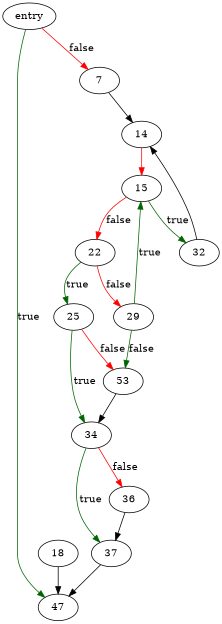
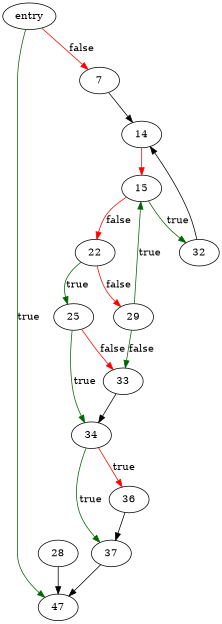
(123, 381) -> (123, 381)
(125, 467) -> (124, 467)
(58, 553) -> (58, 553)
